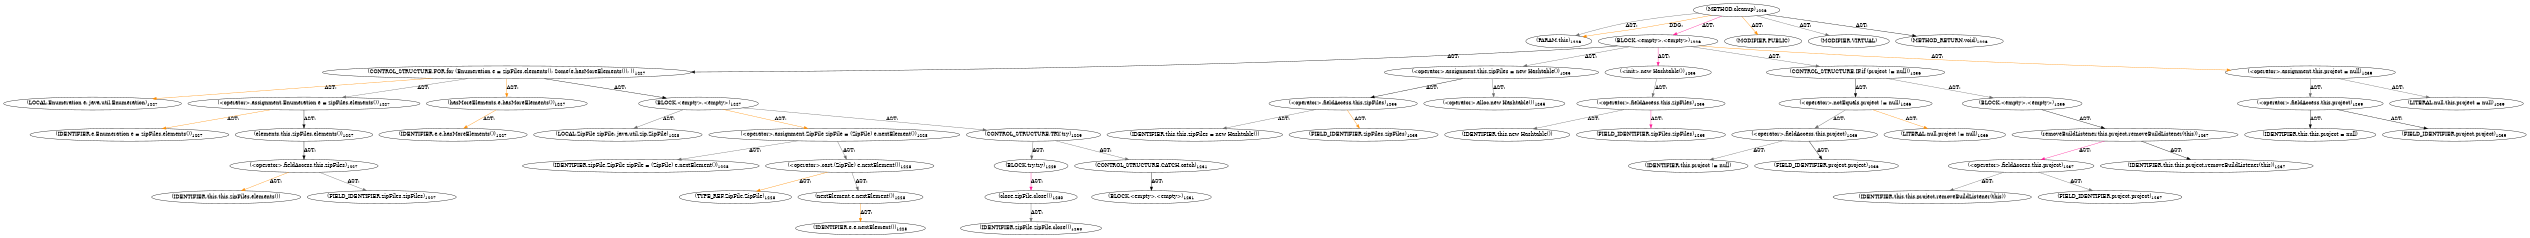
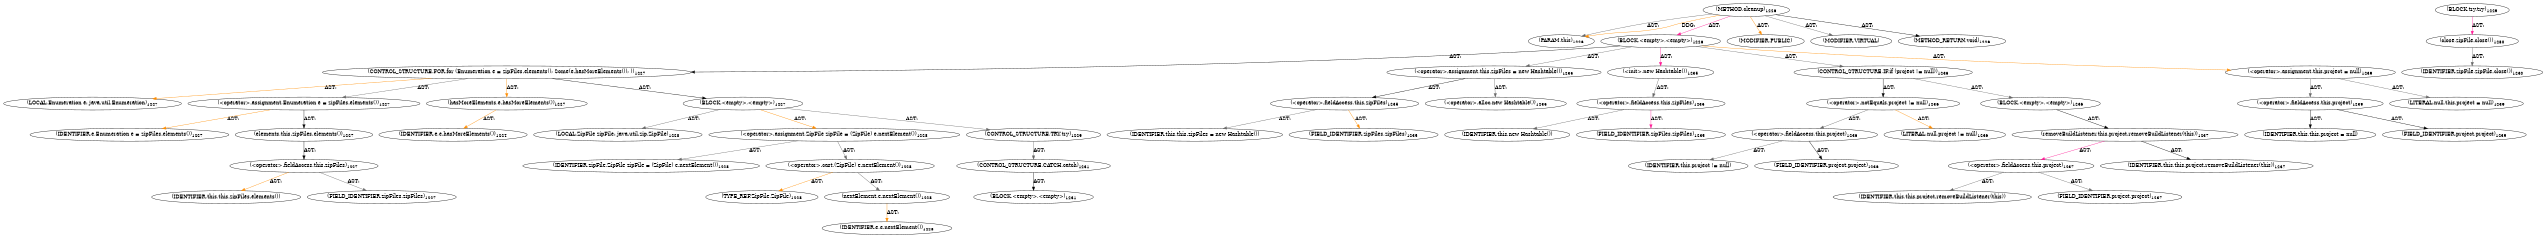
(502, 134) -> (502, 134)
(1032, 149) -> none
